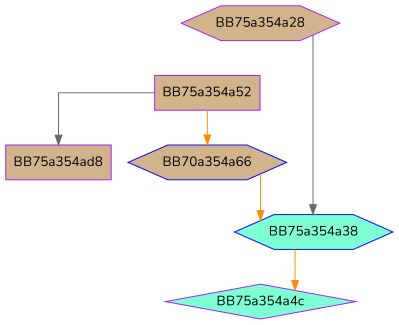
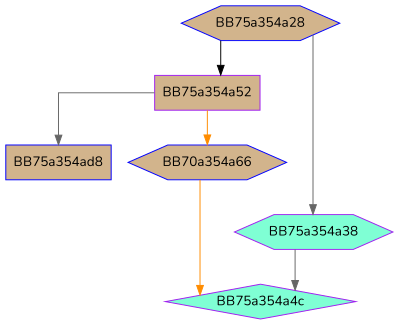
(261, 23) -> (261, 23)
none -> (221, 53)
(58, 162) -> (58, 162)
(261, 192) -> (200, 233)
(314, 232) -> (314, 232)
(295, 265) -> (295, 265)
